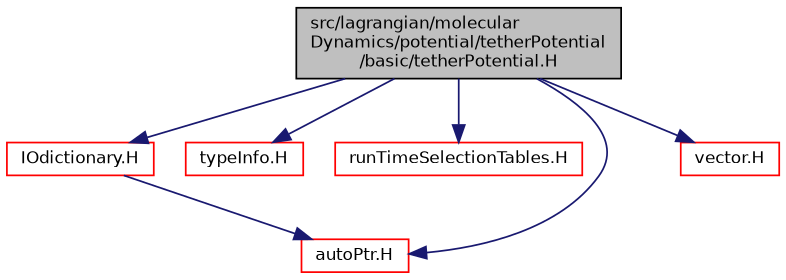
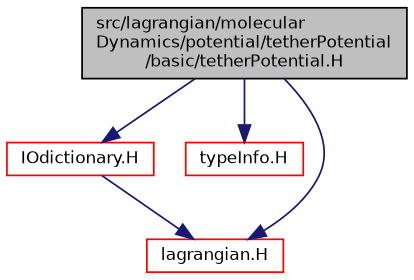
(459, 159) -> none
(730, 159) -> none
(355, 256) -> (215, 256)
